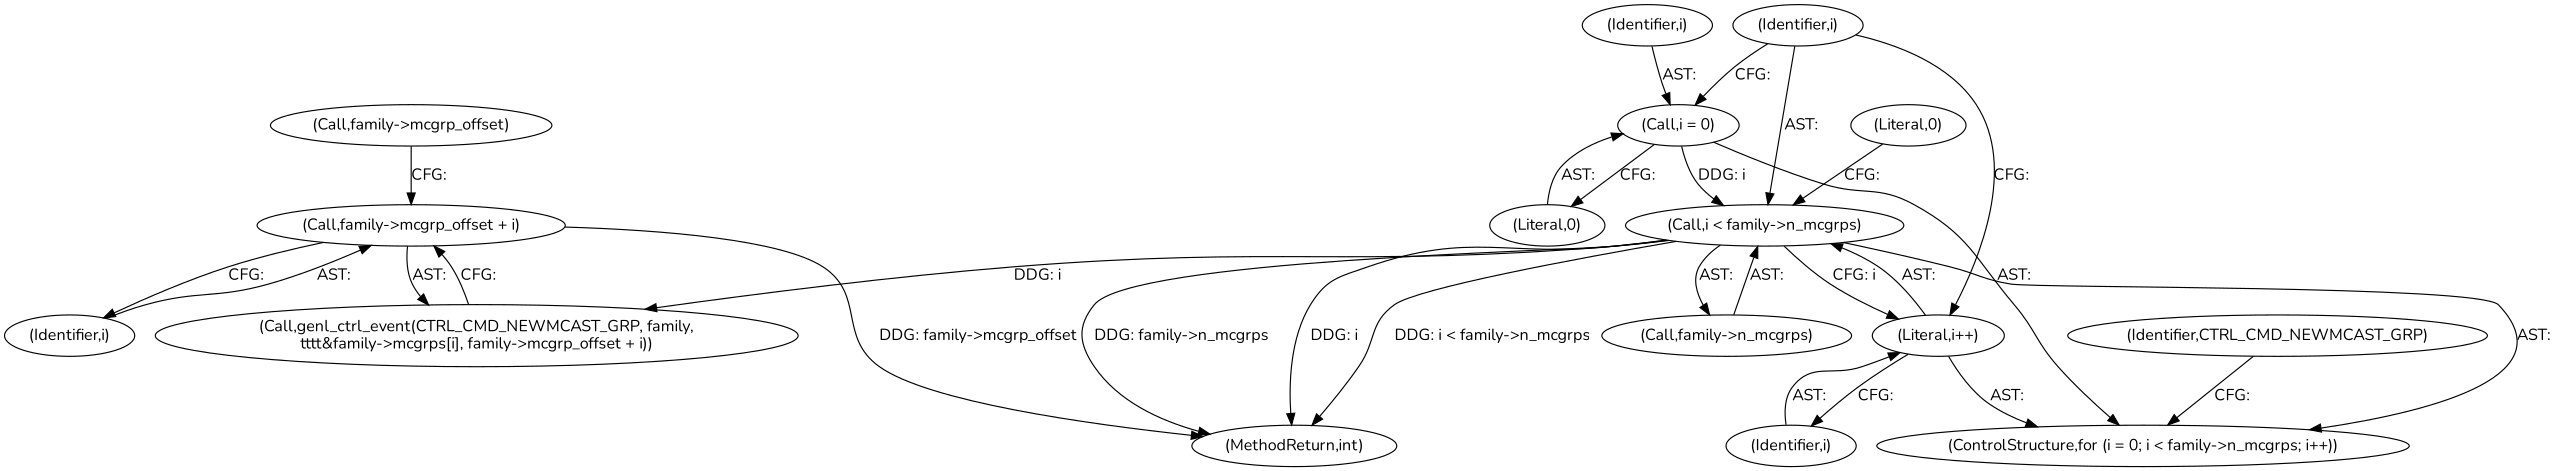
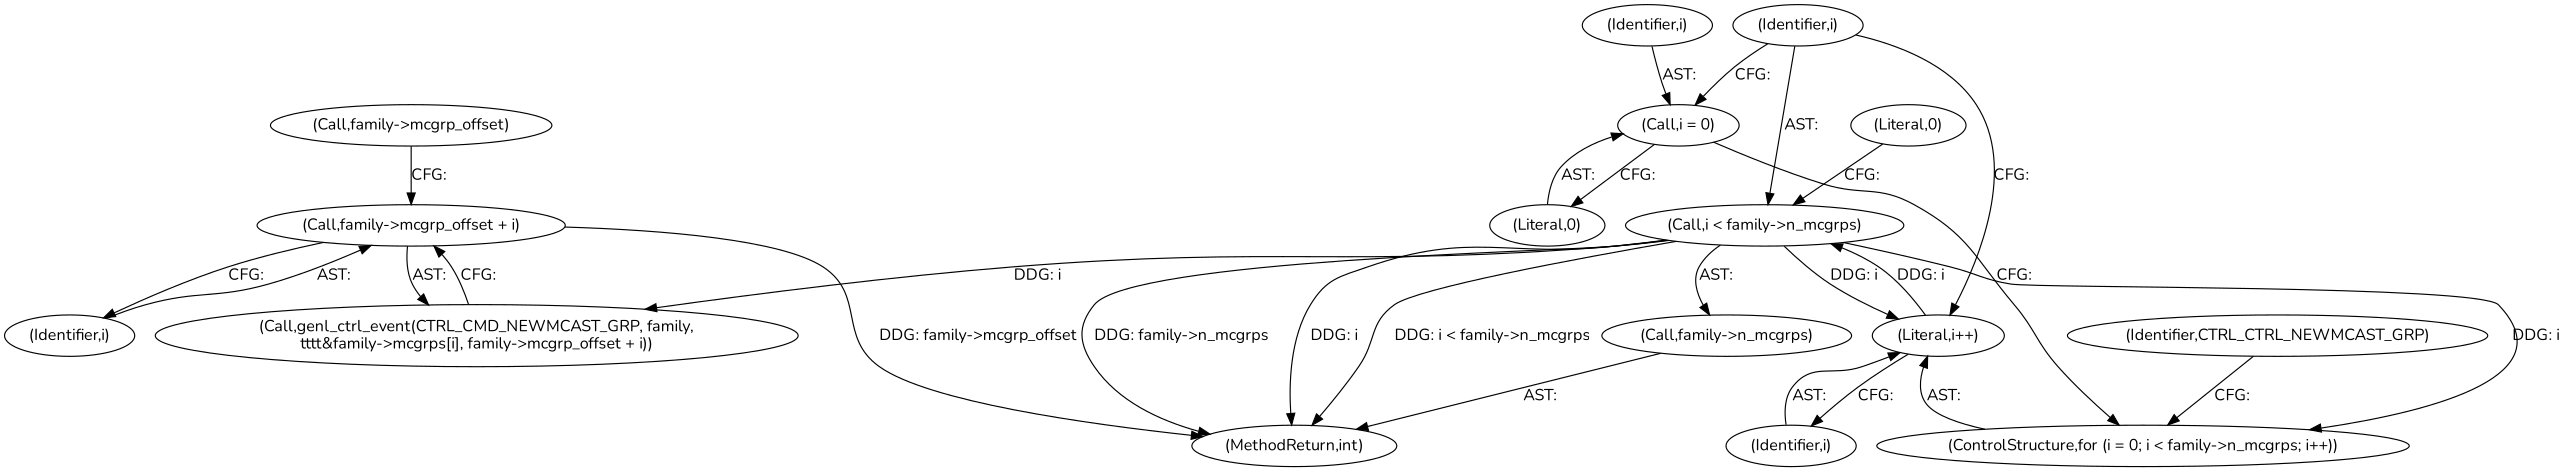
(1693, 176) -> none
(1854, 275) -> (1854, 275)
(1921, 275) -> (1921, 275)
(2017, 275) -> (2017, 275)
(1744, 286) -> (1514, 390)
(2278, 336) -> (2278, 336)
(2536, 336) -> (2536, 336)
(1981, 397) -> (1936, 412)
